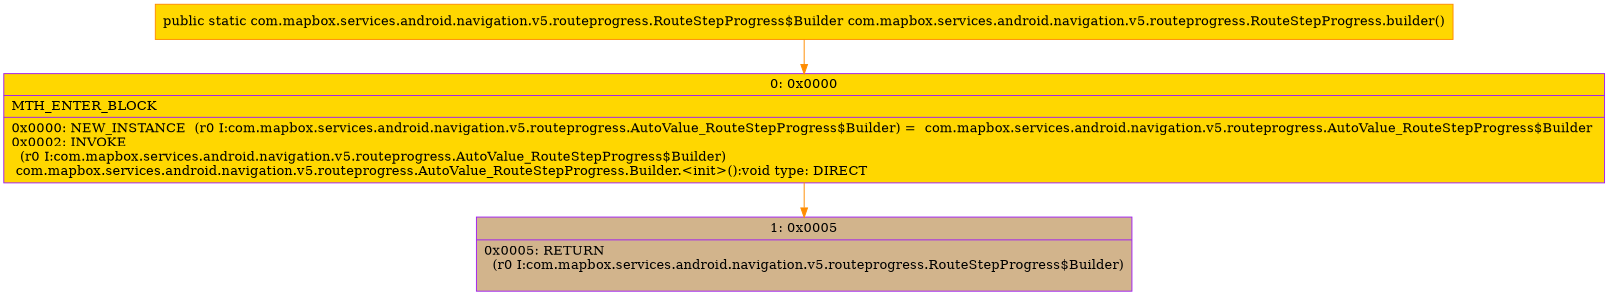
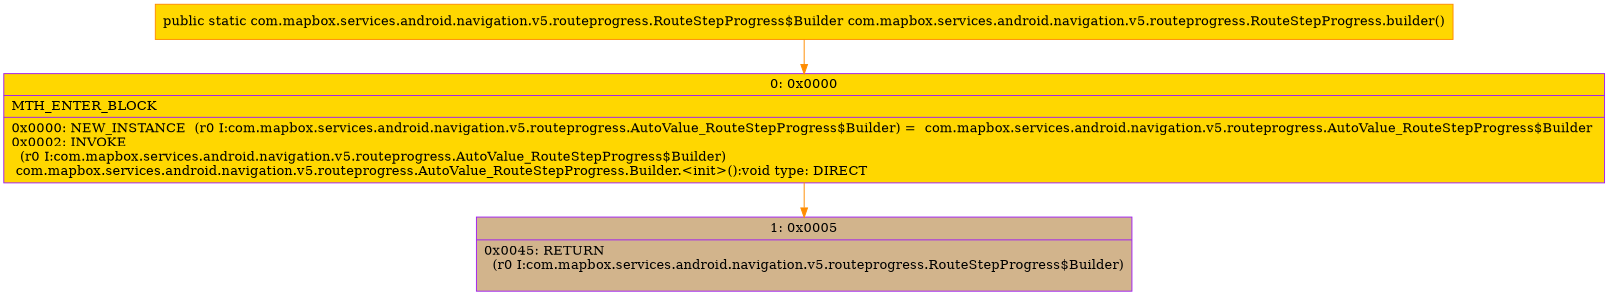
(549, 251) -> (549, 251)
